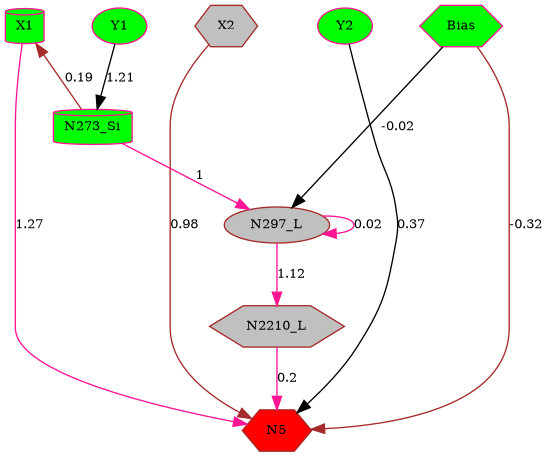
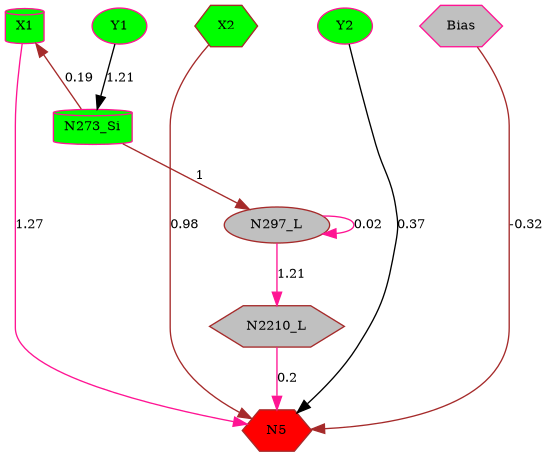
(226, 26) -> (226, 26)
(461, 26) -> (461, 26)
(379, 115) -> none
(180, 174) -> (180, 174)
(292, 274) -> (292, 274)
